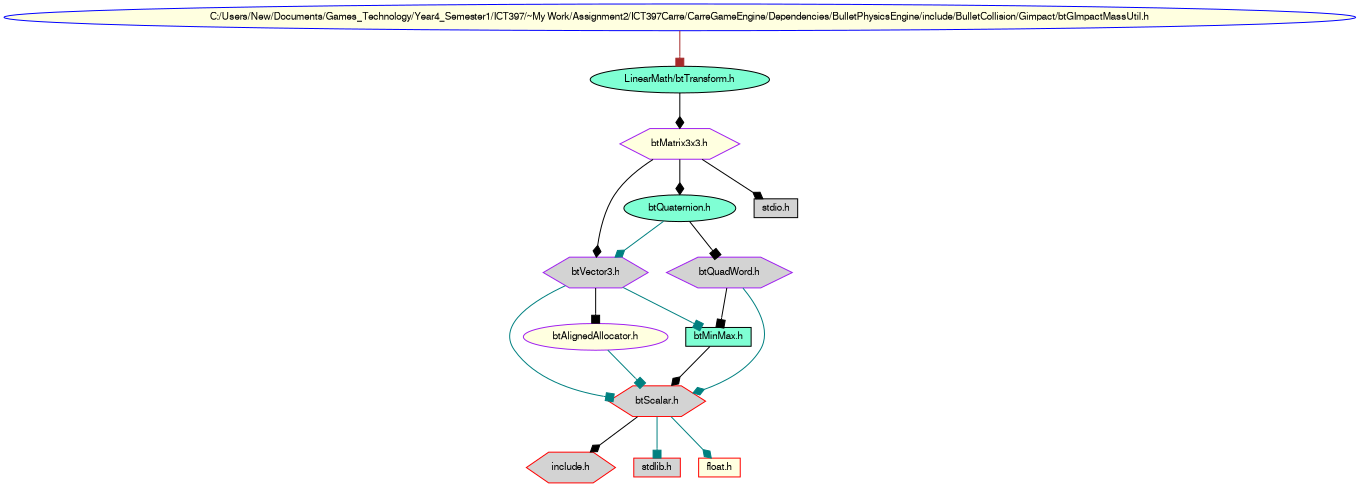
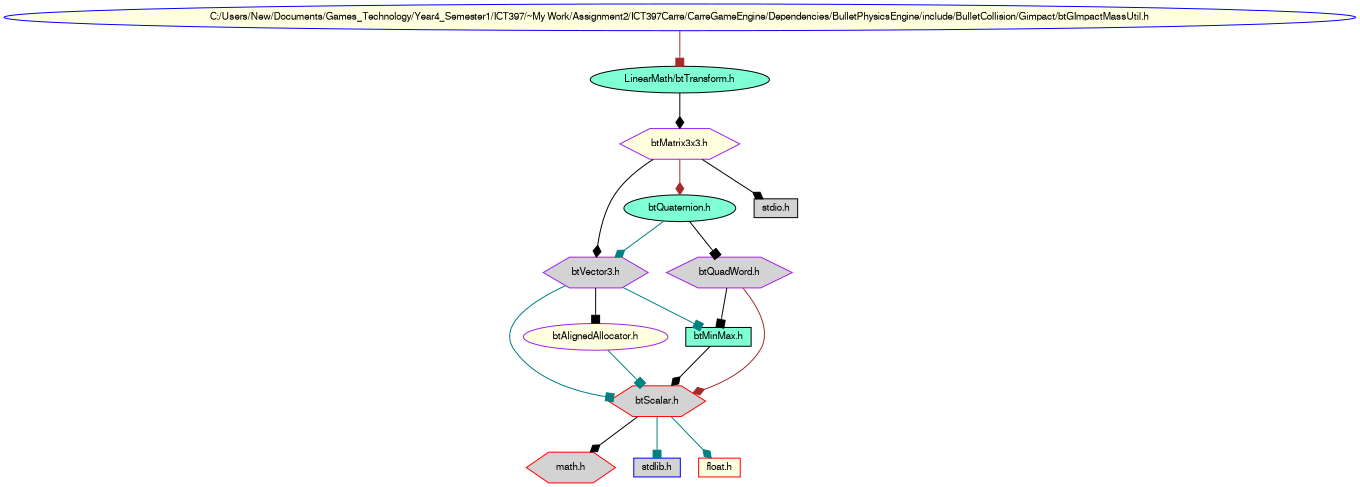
(680, 171) -> (680, 171)
(760, 350) -> (760, 350)
(571, 468) -> (571, 468)
(657, 468) -> (657, 468)
